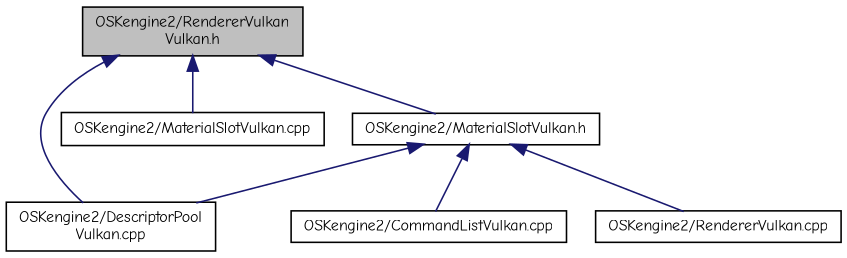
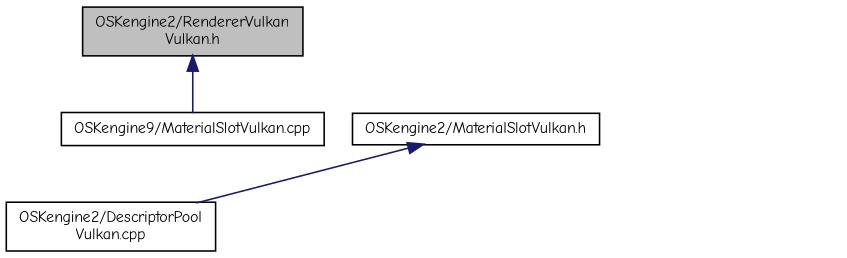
(355, 87) -> none
(42, 125) -> none
(193, 129) -> (193, 129)
(429, 227) -> none
(718, 227) -> none
